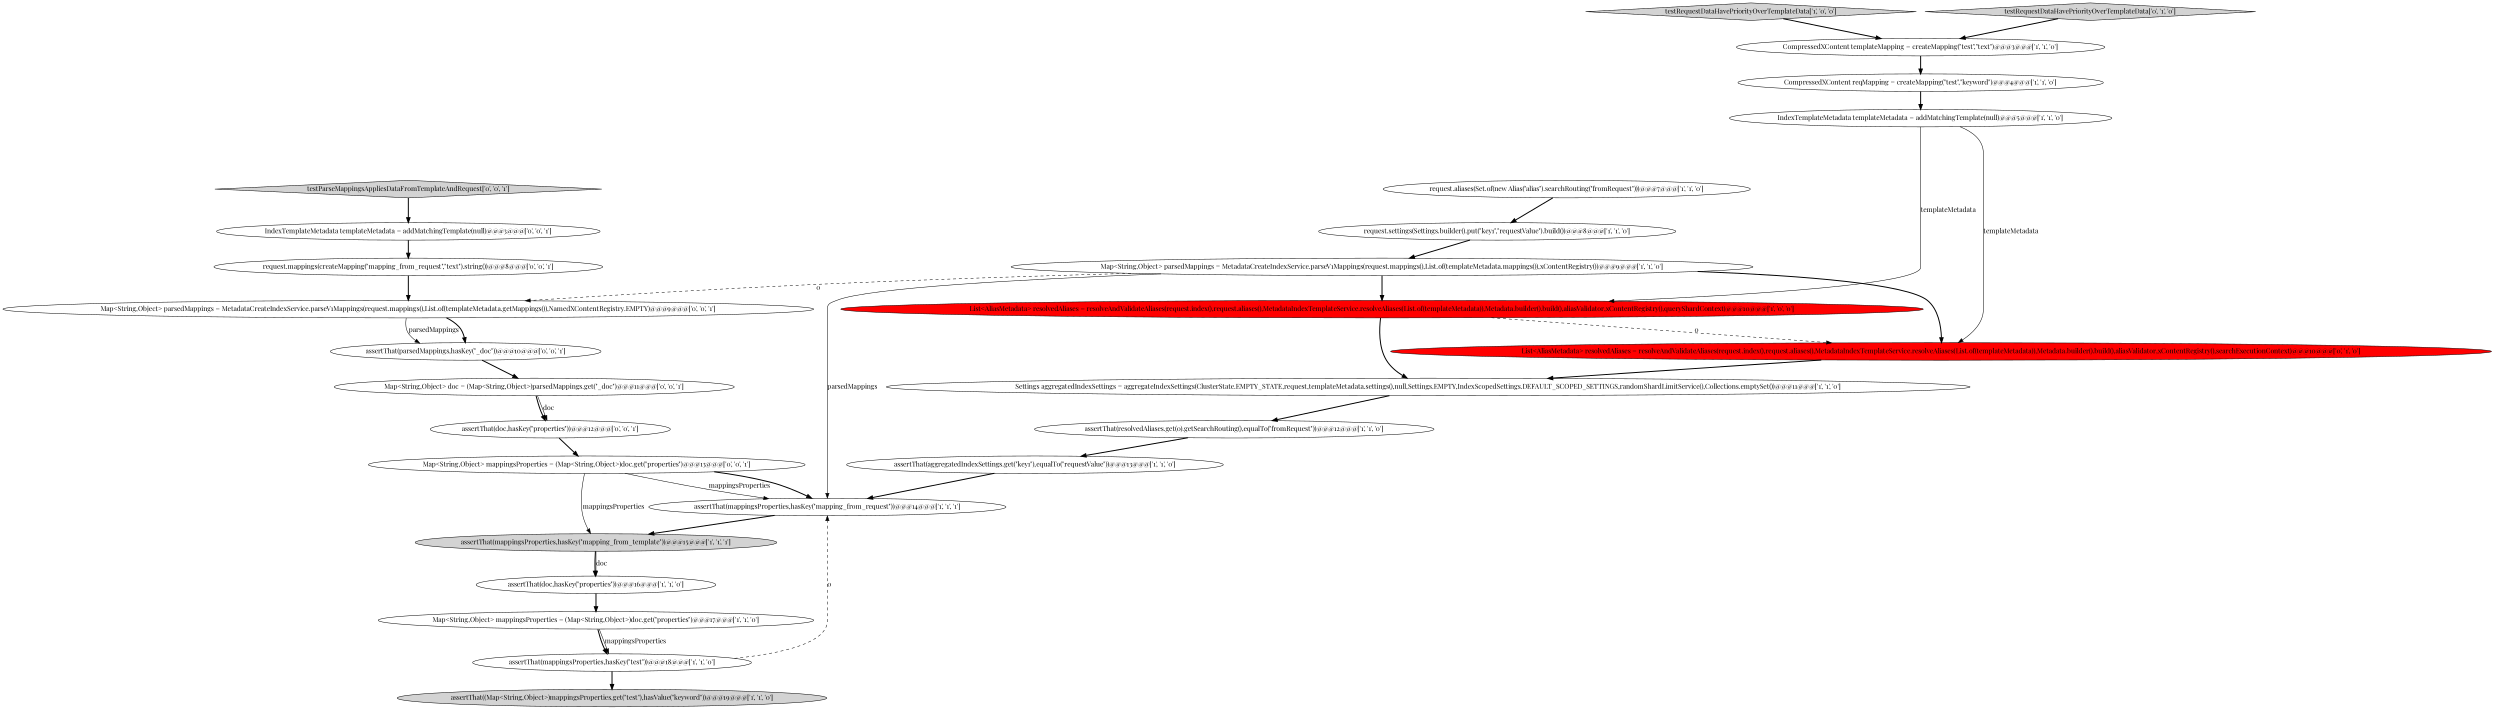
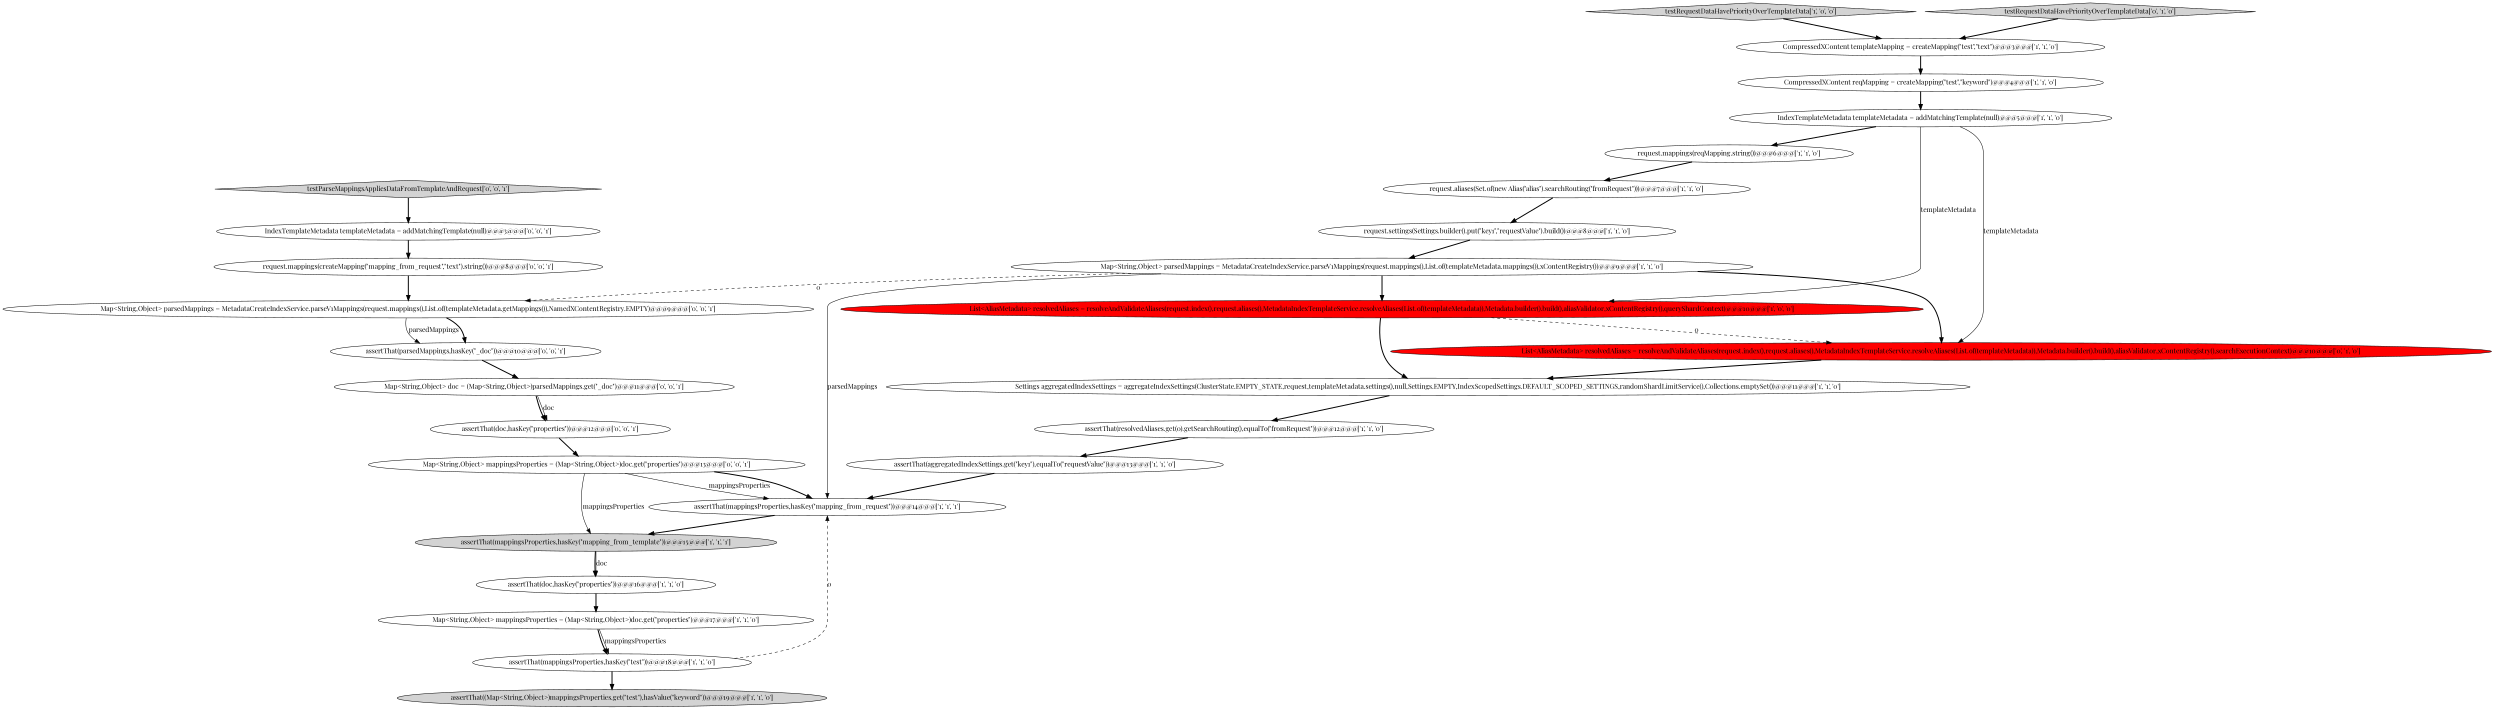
none -> (1729, 154)
